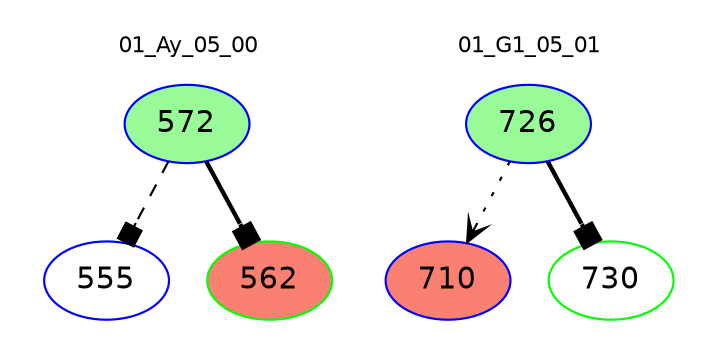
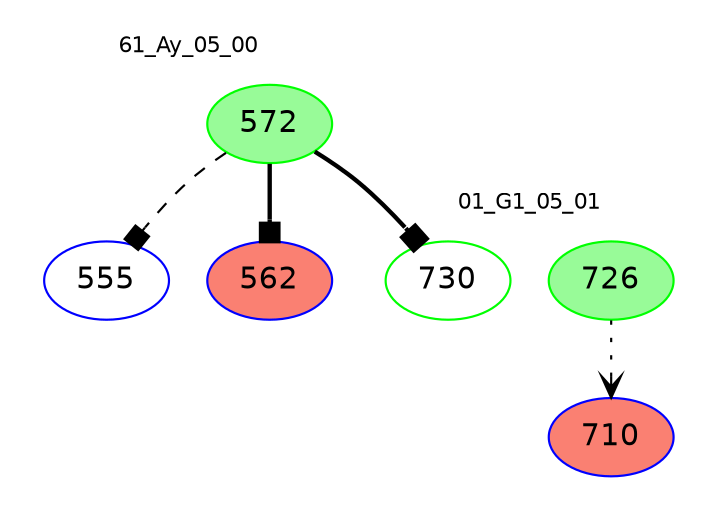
(188, 47) -> (188, 47)
(187, 124) -> (270, 124)
(529, 124) -> (611, 281)
(565, 193) -> (382, 204)
(270, 281) -> (270, 281)
